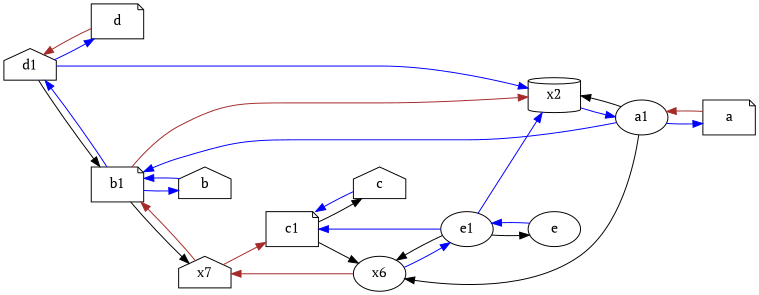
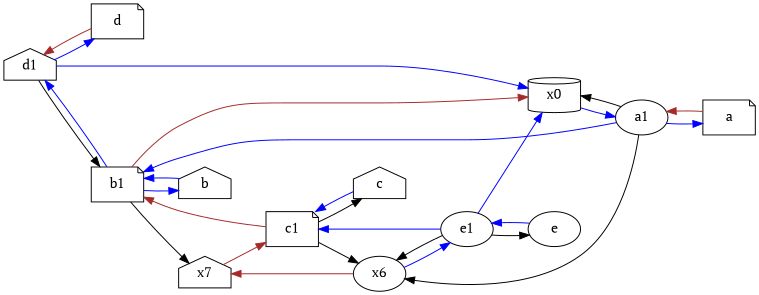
(554, 95) -> (554, 95)
(172, 234) -> (208, 218)
